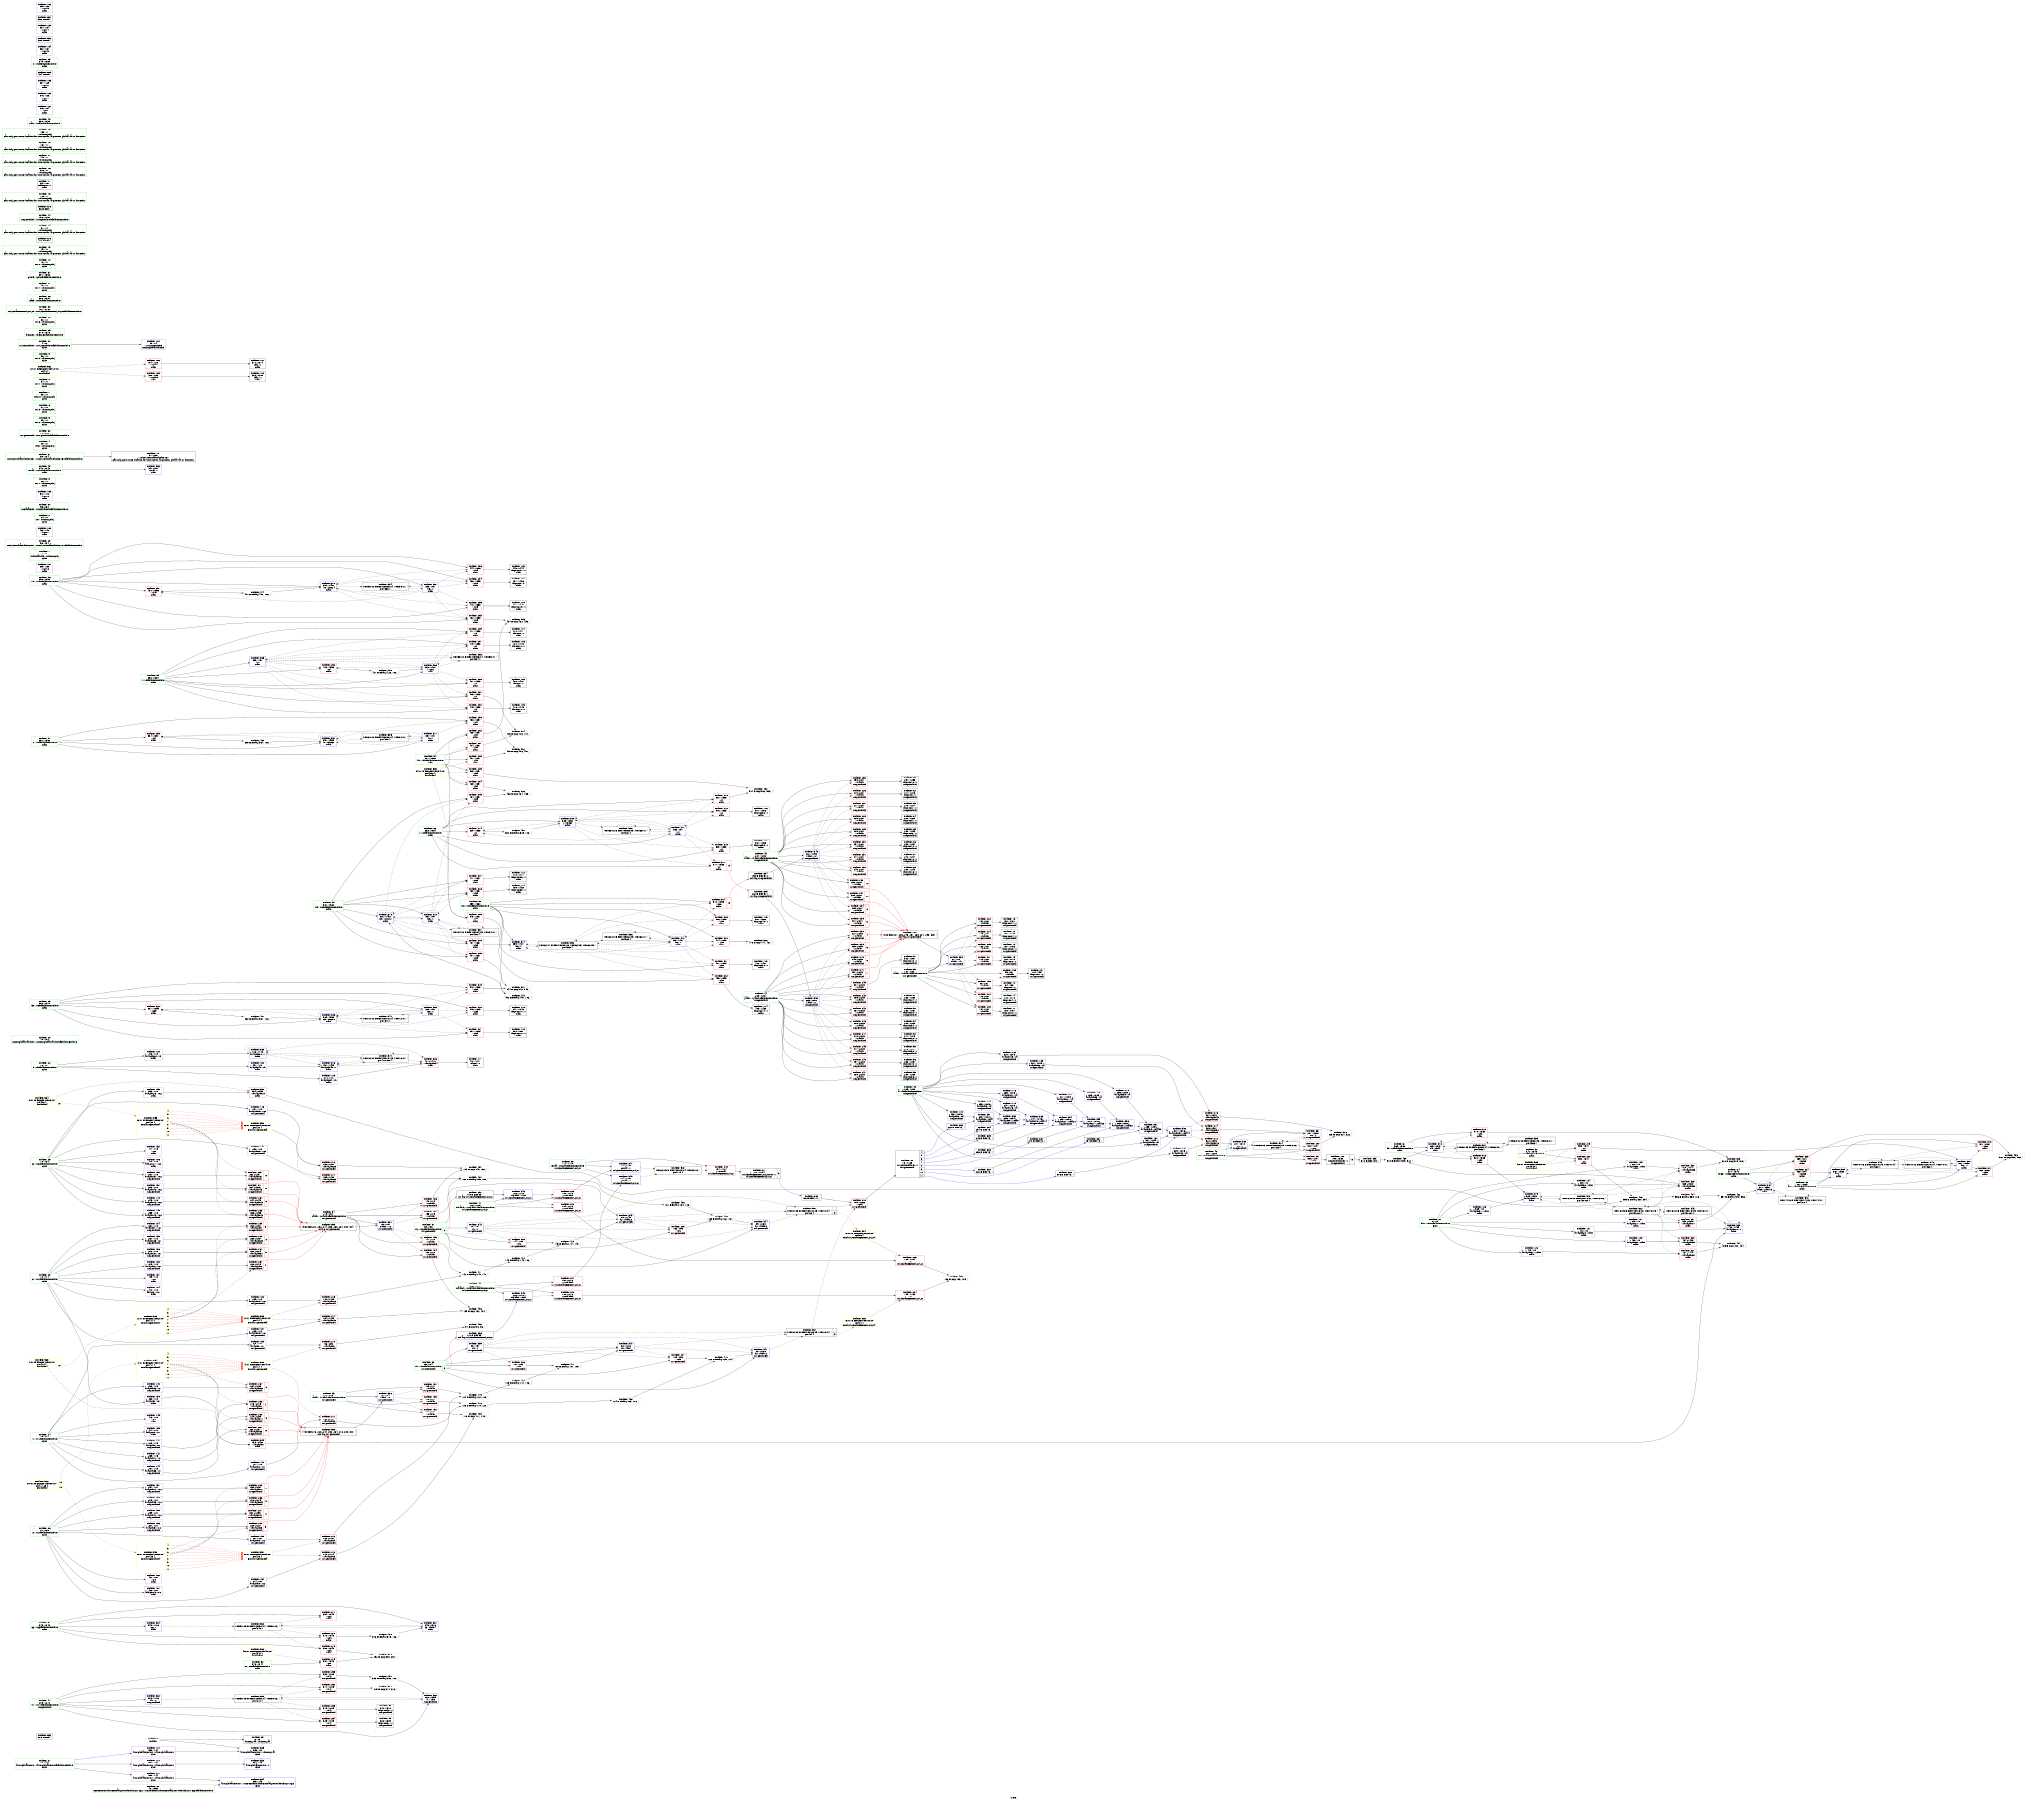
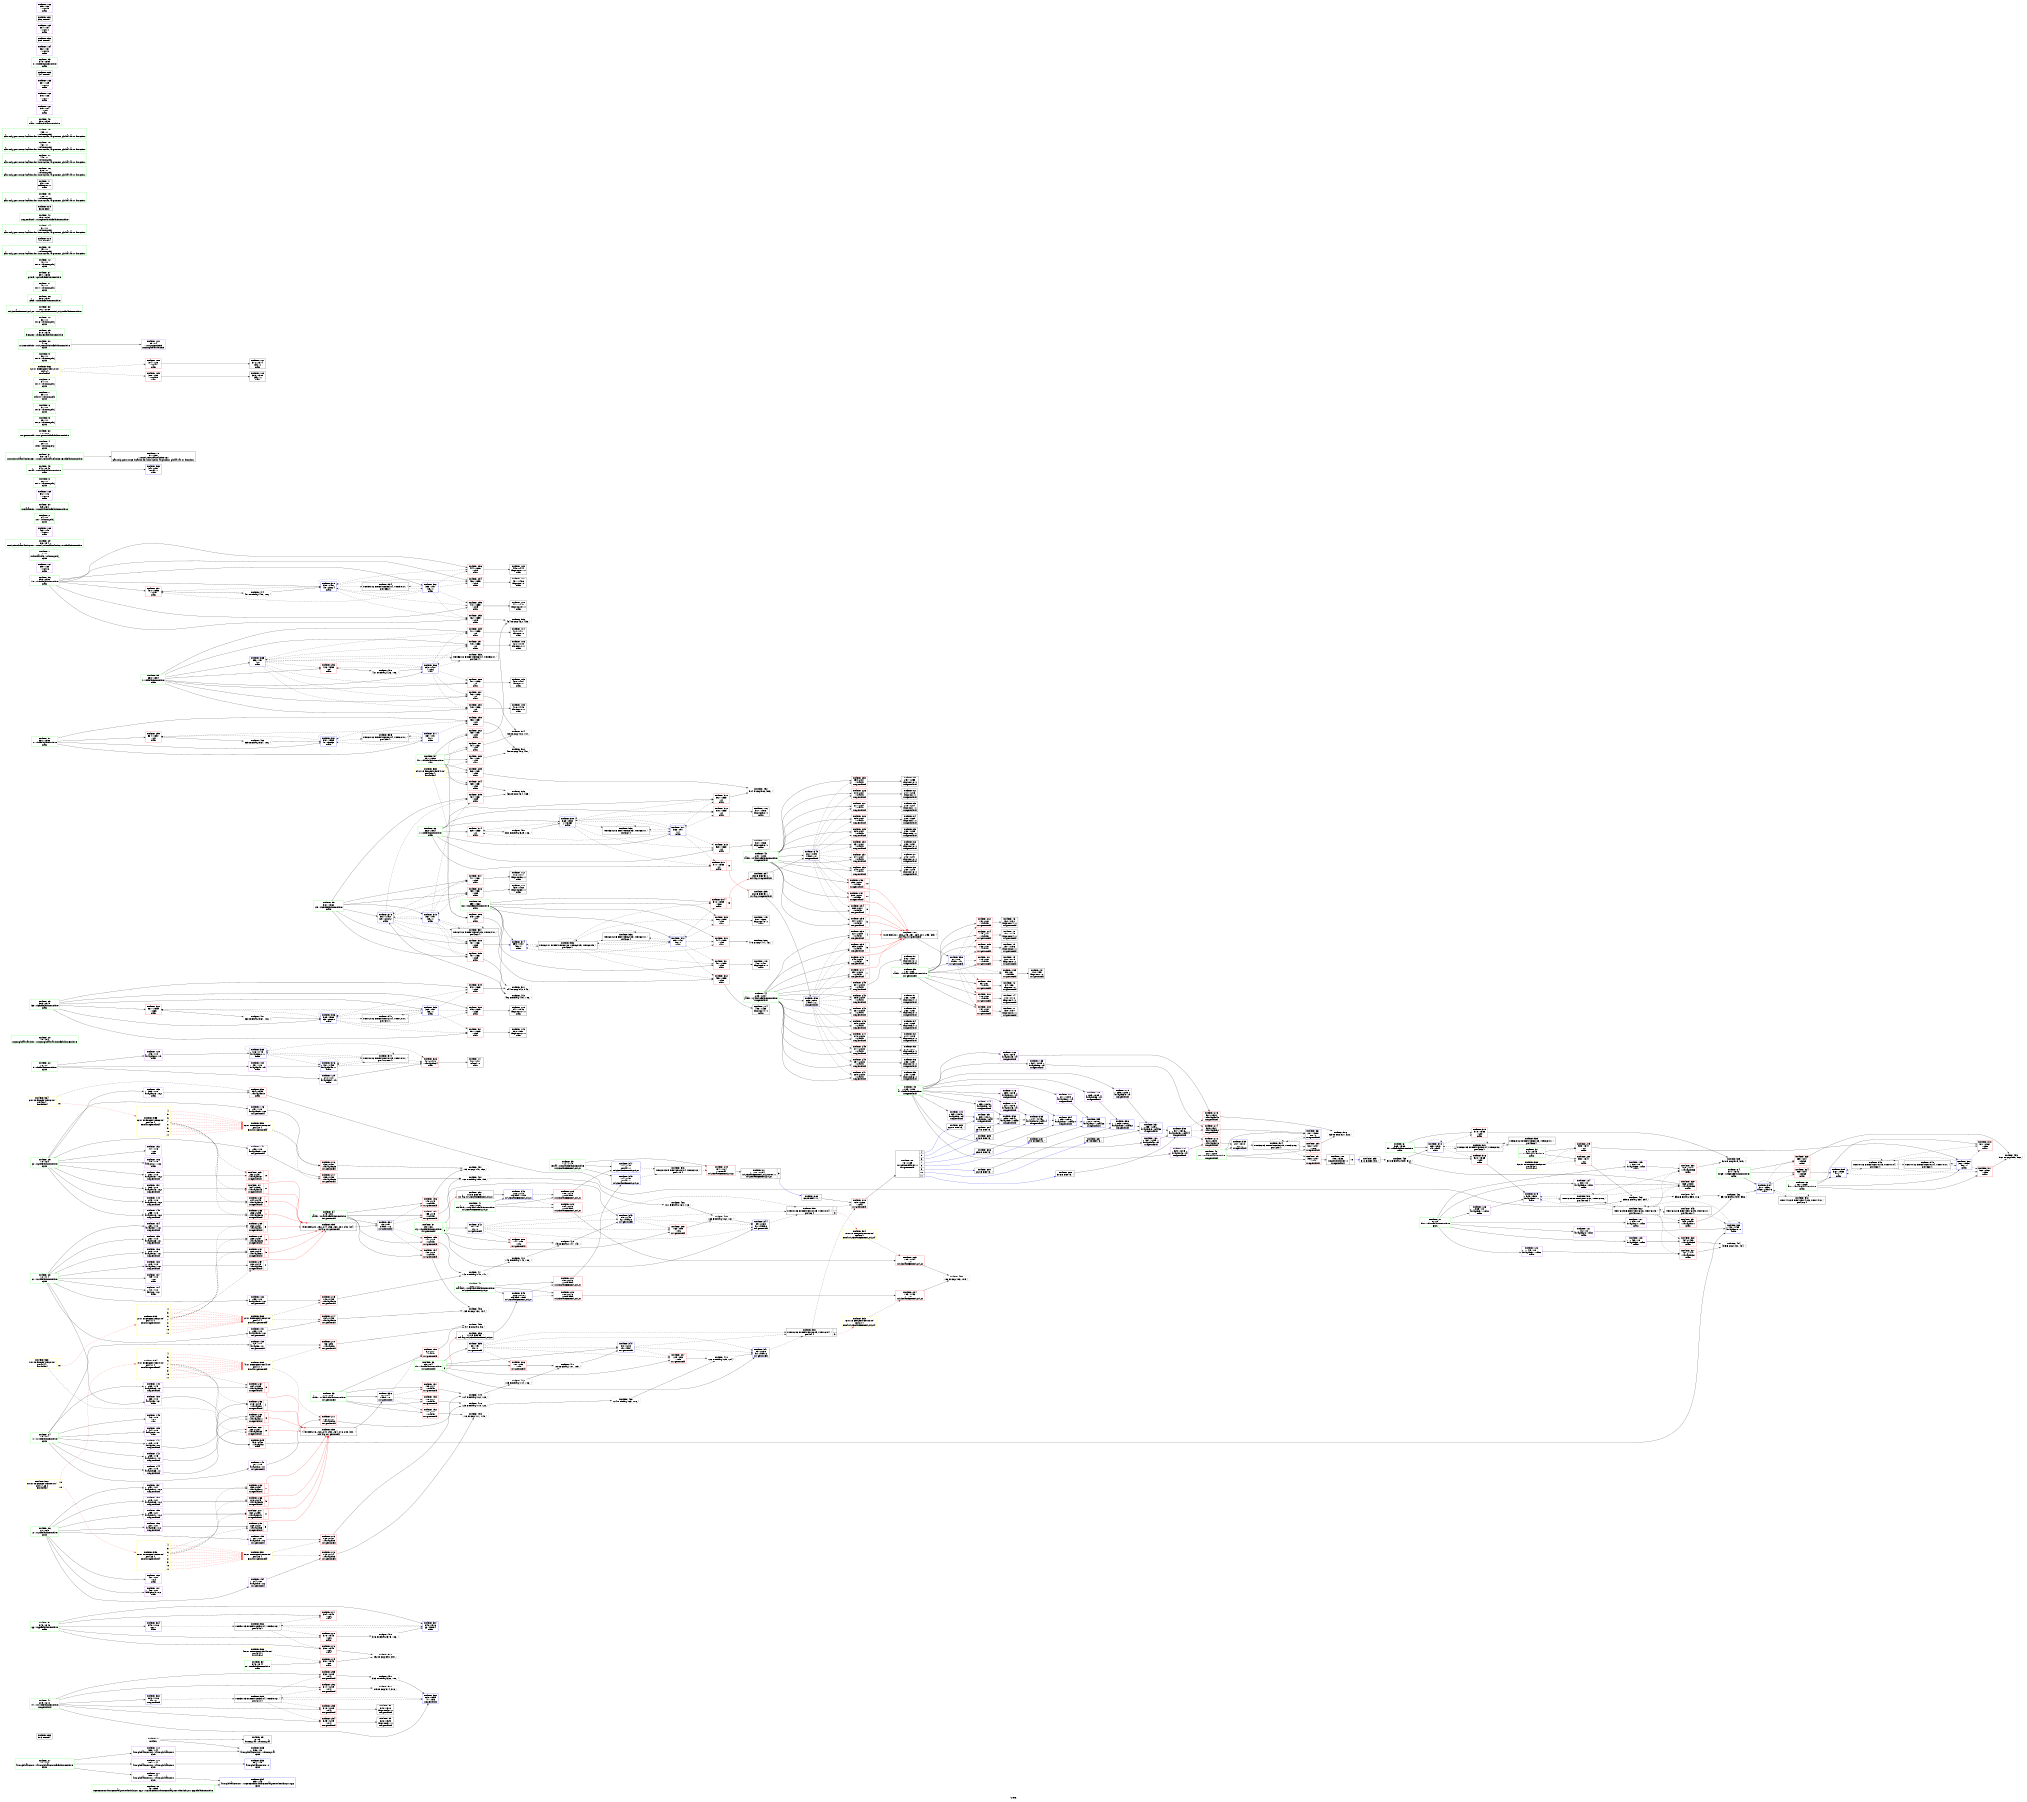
(448, 925) -> (448, 925)
(996, 979) -> (982, 969)
none -> (430, 1353)
(102, 1757) -> (102, 1757)
